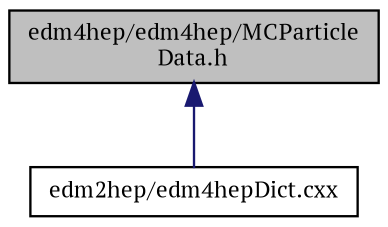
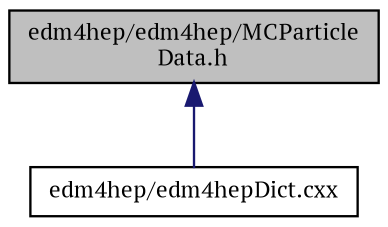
(194, 192) -> (194, 192)
